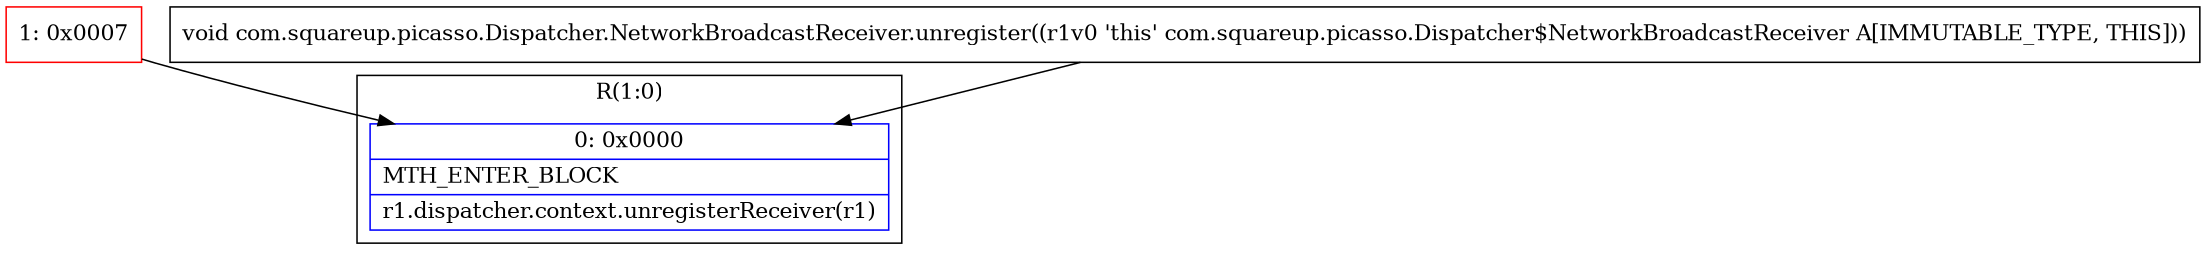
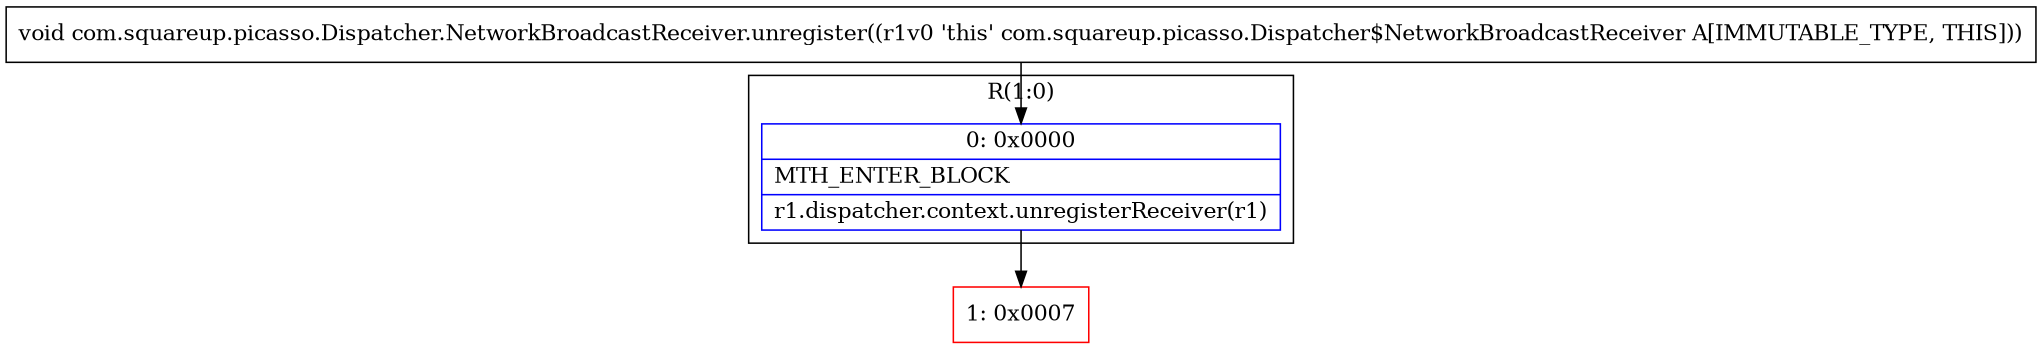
(260, 91) -> (1021, 253)
